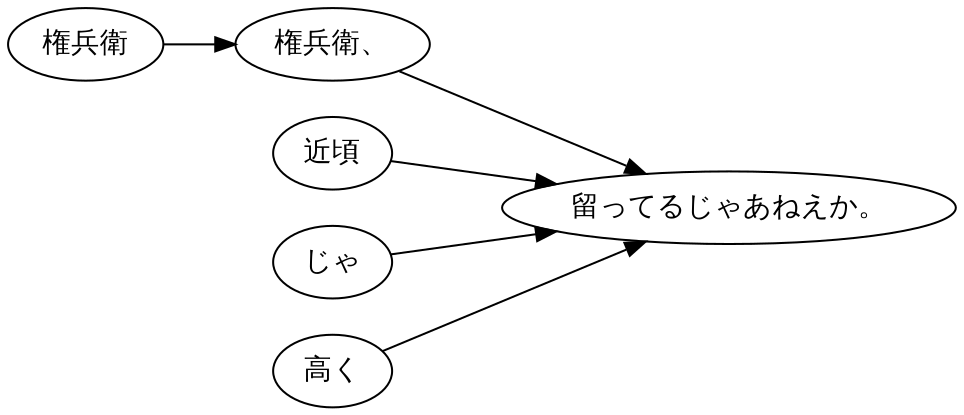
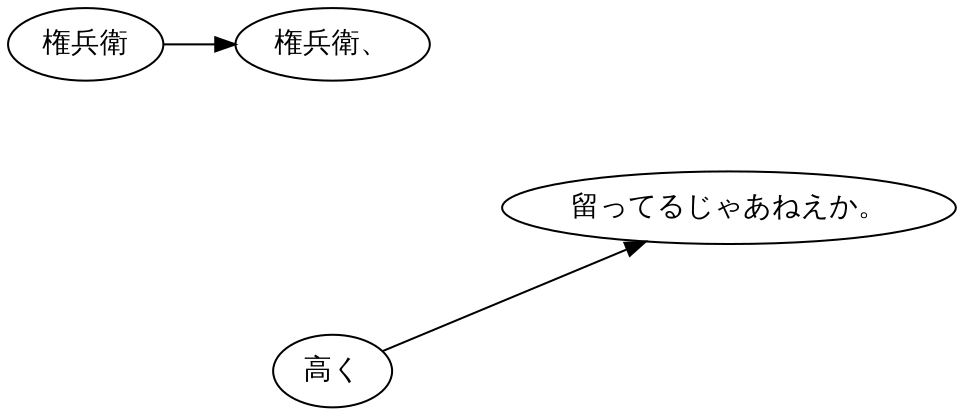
(513, 119) -> none
(333, 153) -> none
(333, 262) -> none
